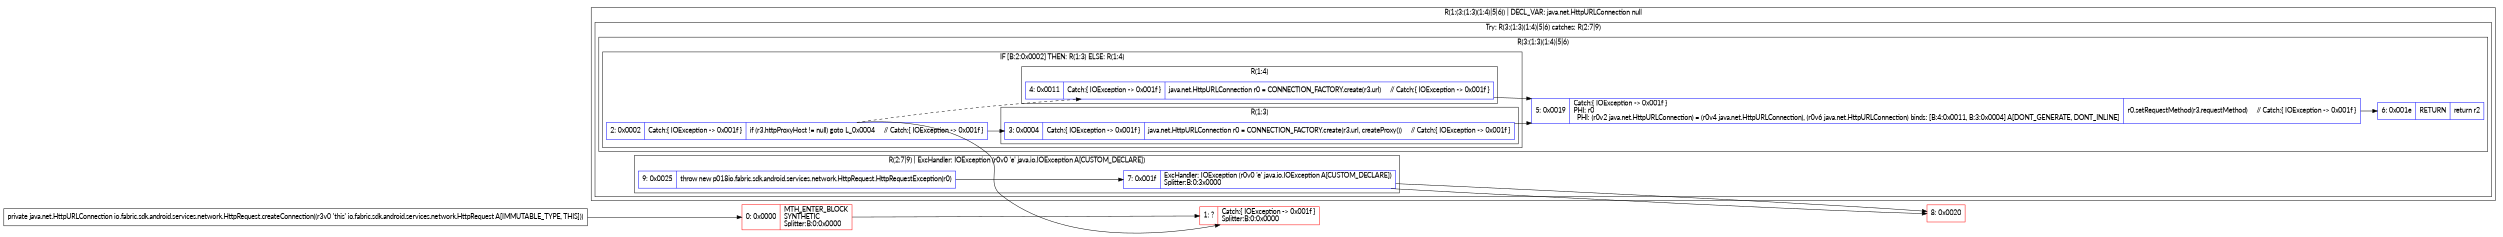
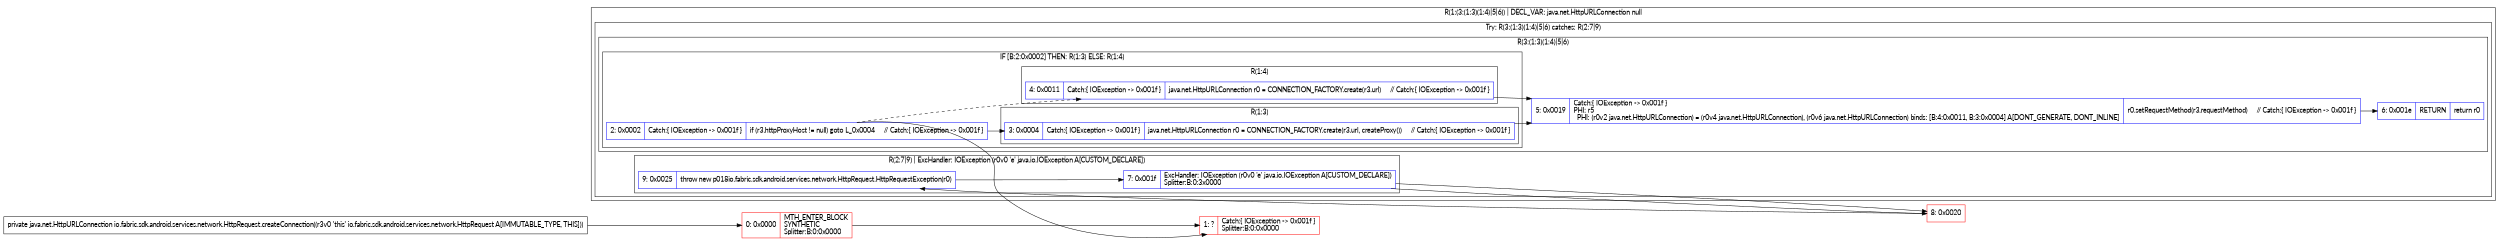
(1585, 111) -> (1585, 111)
(2467, 111) -> (2467, 111)
none -> (1426, 206)
